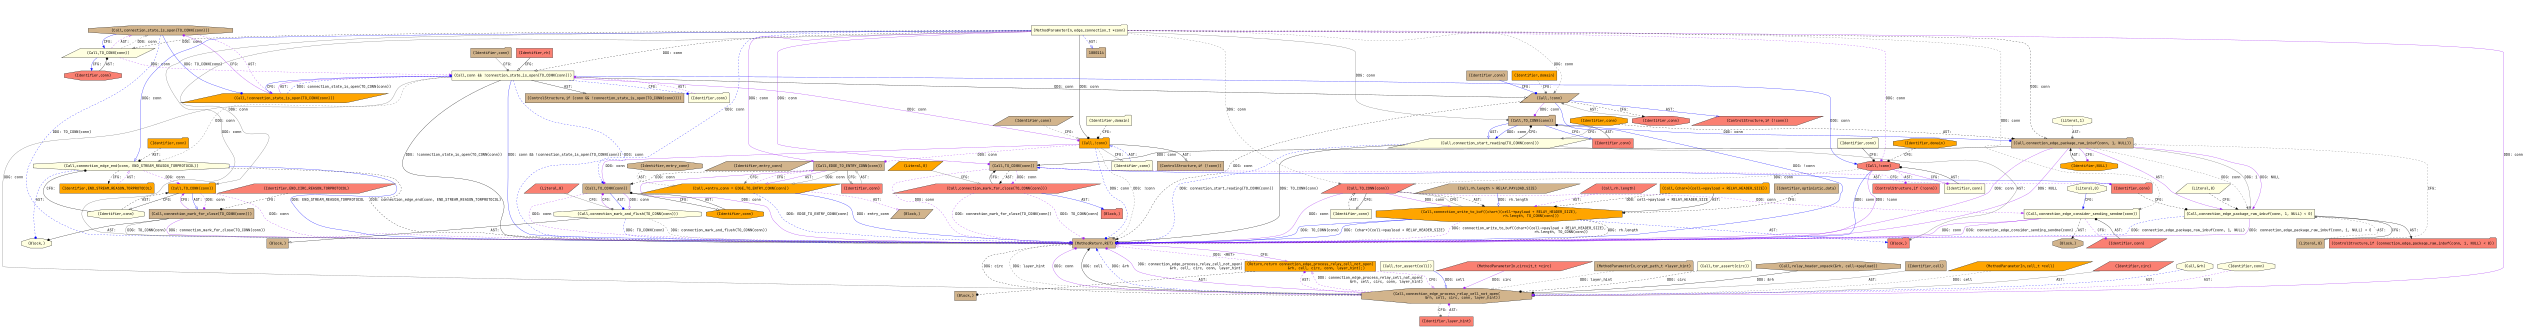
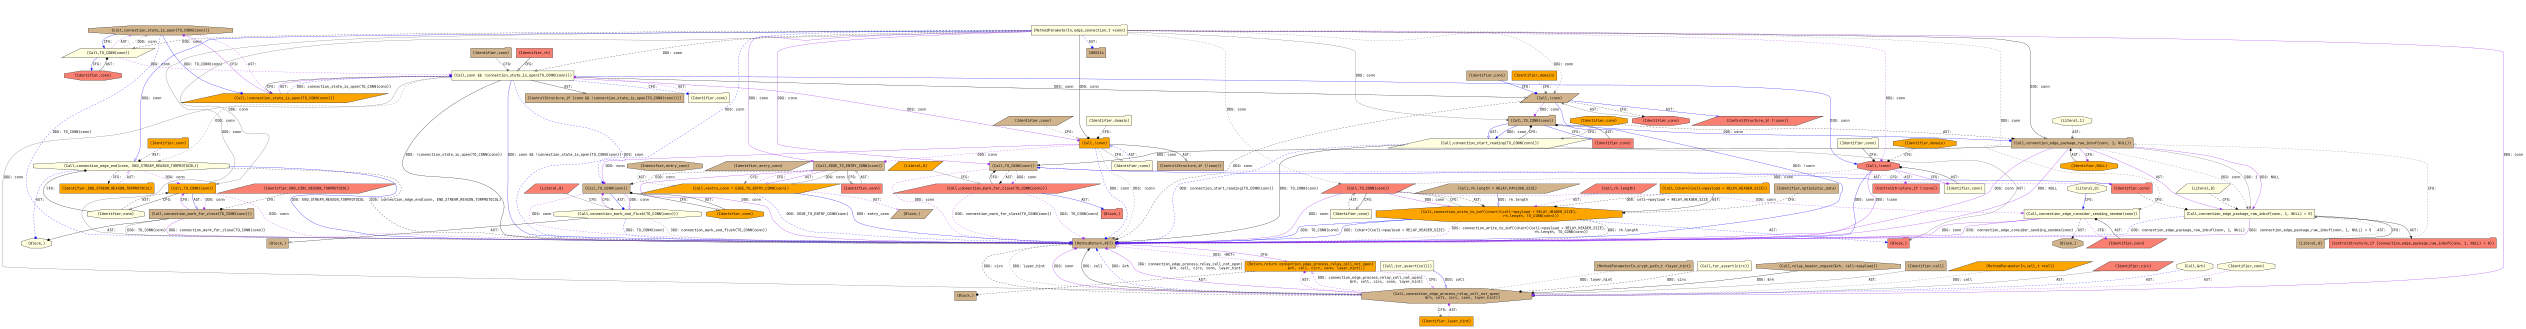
(1628, 34) -> (1628, 34)
(1087, 41) -> (1087, 41)
(355, 78) -> (355, 78)
(1514, 266) -> none
(1446, 321) -> (1446, 321)
